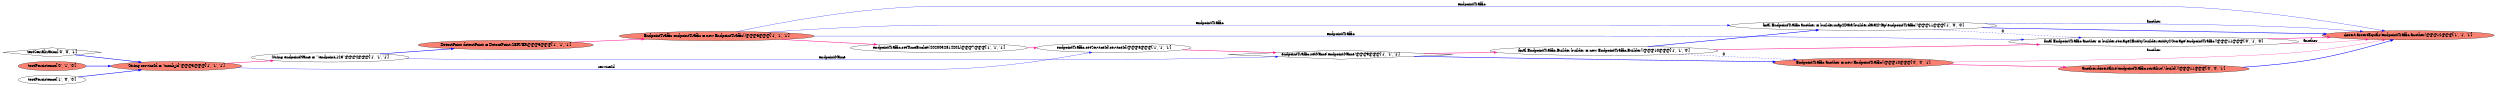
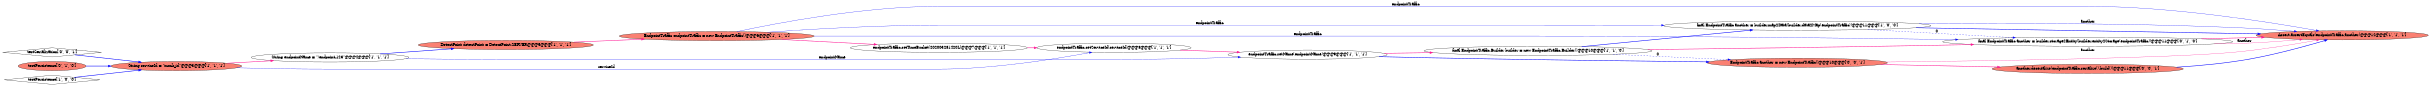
(1341, 55) -> (1308, 55)
(52, 80) -> (52, 80)
